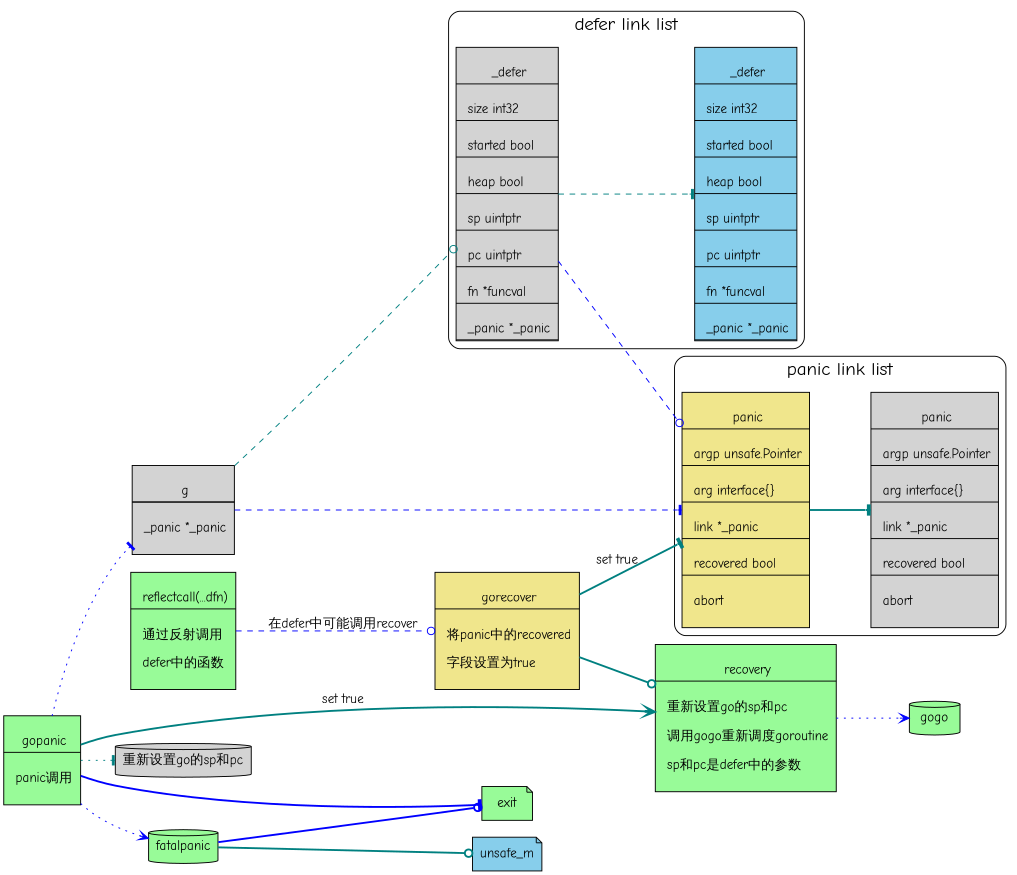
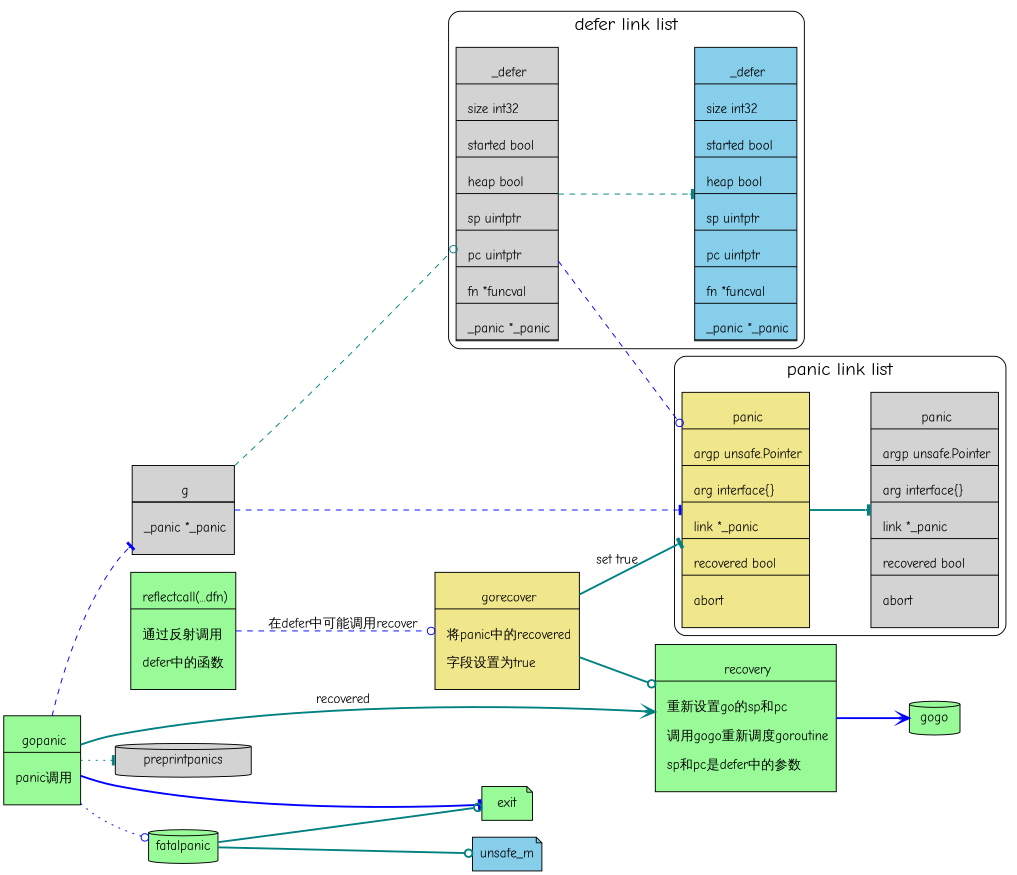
(81, 627) -> (81, 627)
(343, 700) -> (343, 700)
(868, 718) -> (868, 718)
(183, 760) -> (183, 760)
(109, 823) -> (109, 823)
(346, 825) -> (346, 825)
